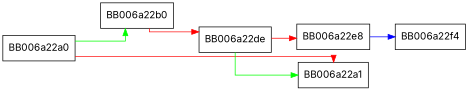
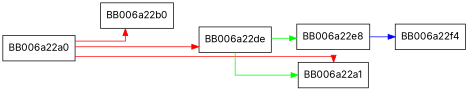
(169, 32) -> (133, 47)
(280, 38) -> (280, 38)
(103, 41) -> (103, 41)
